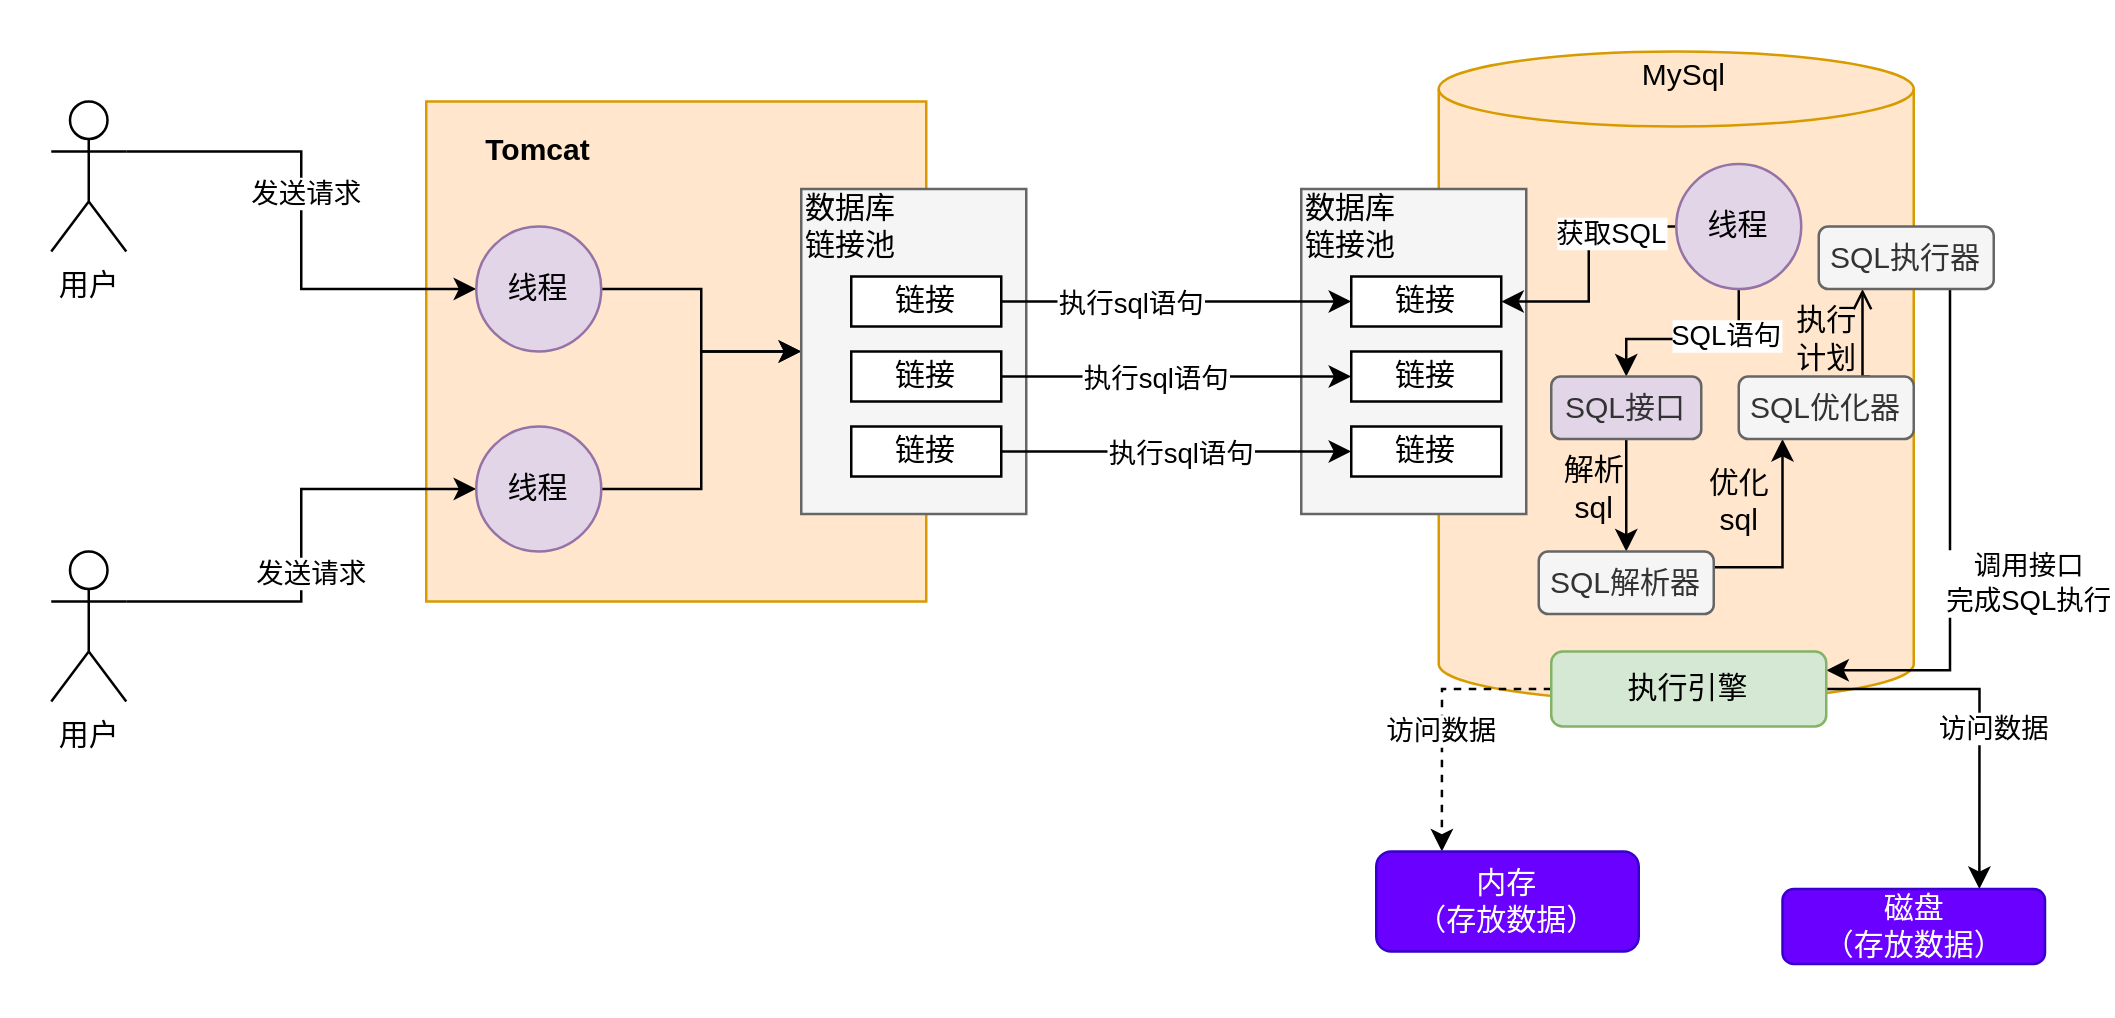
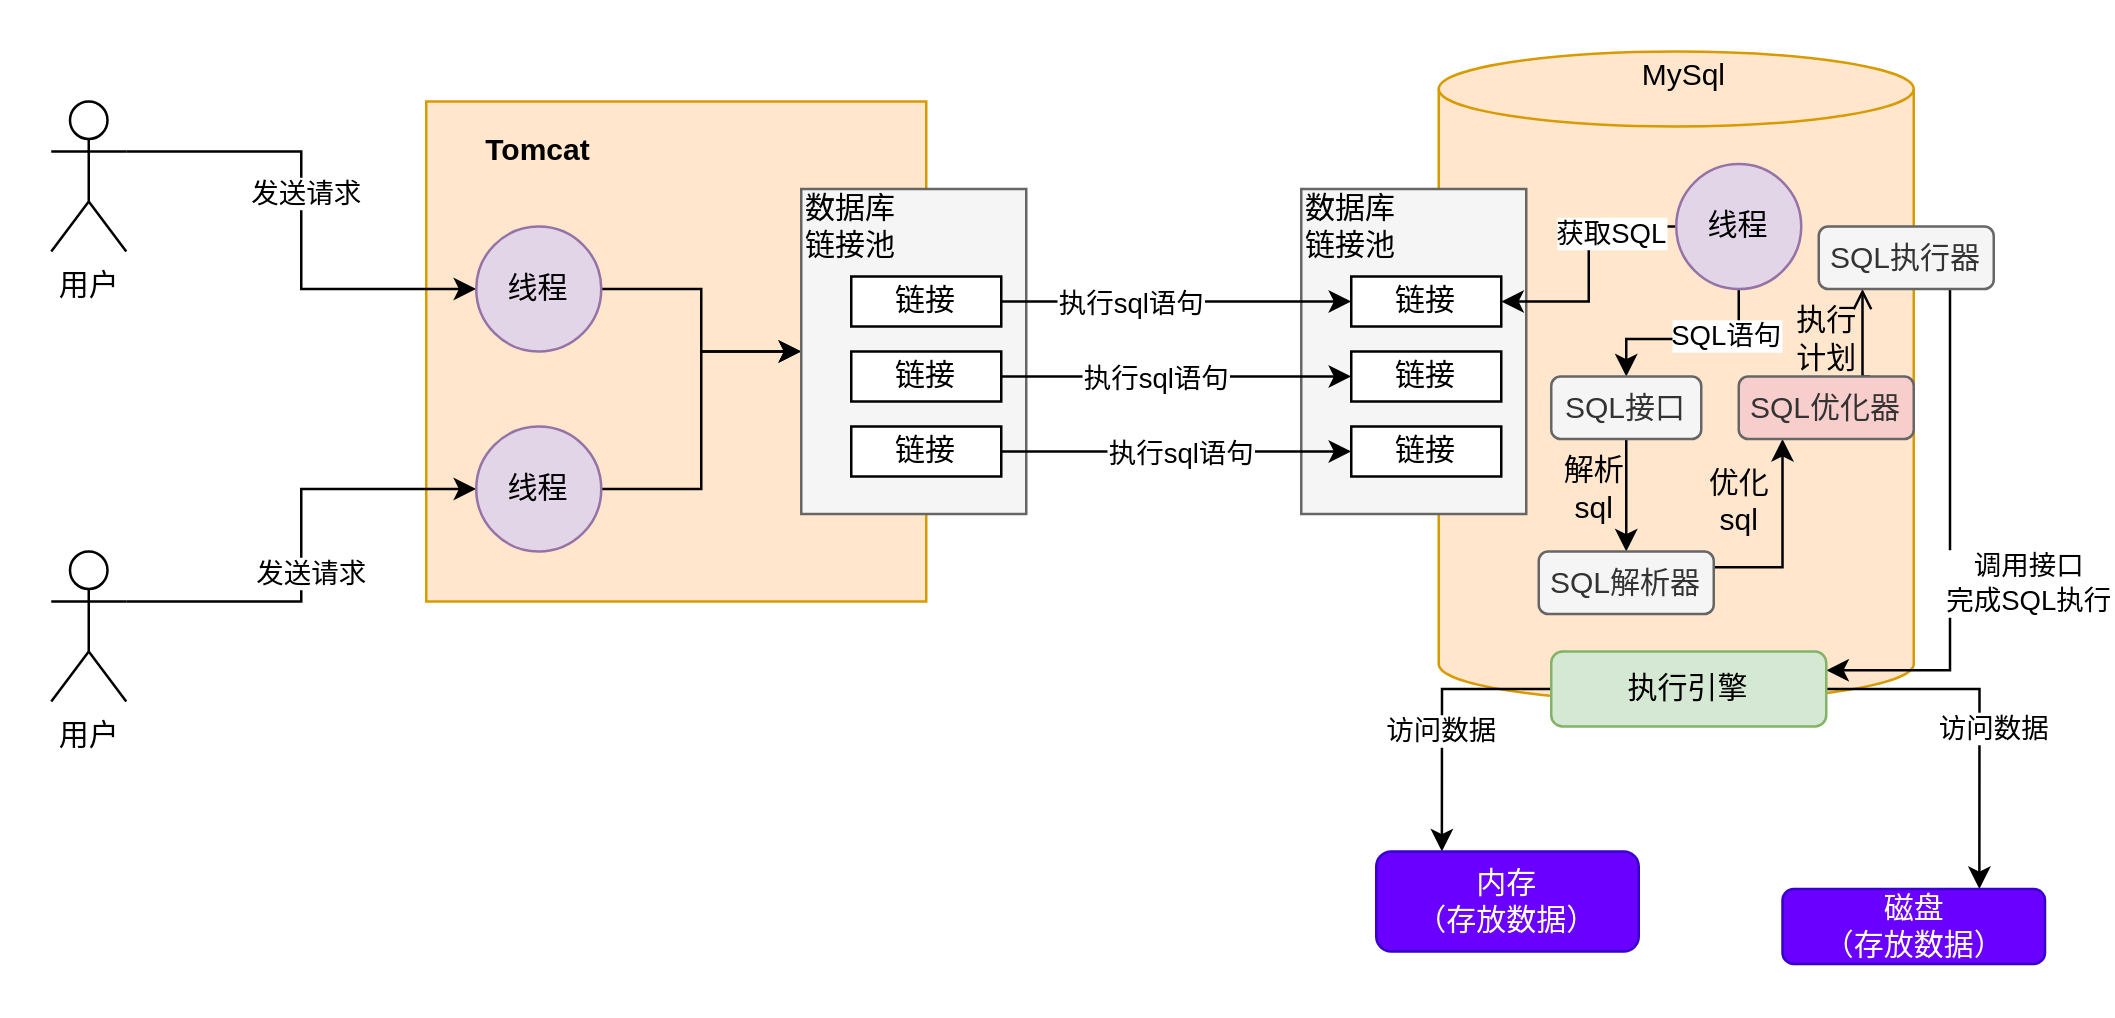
(1626, 408) -> (1626, 408)
(1826, 408) -> (1826, 408)
(1480, 689) -> (1480, 689)
